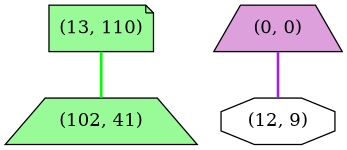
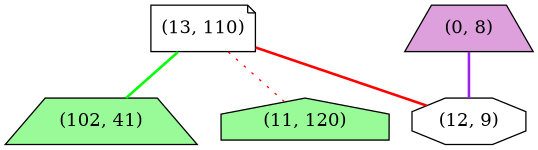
(101, 28) -> (203, 28)
(278, 28) -> (469, 28)
none -> (341, 77)
none -> (305, 121)
